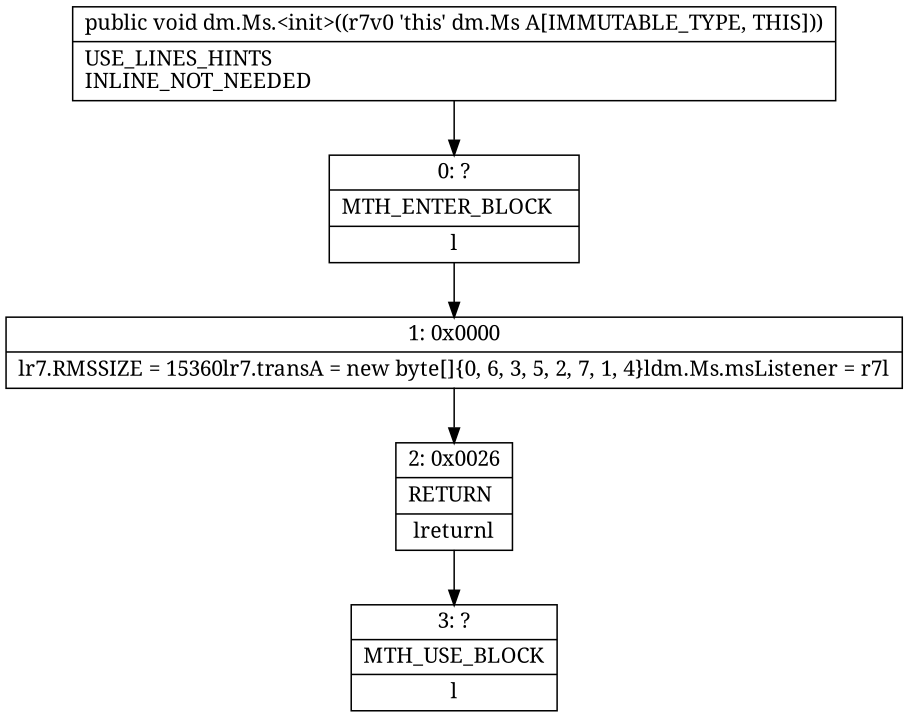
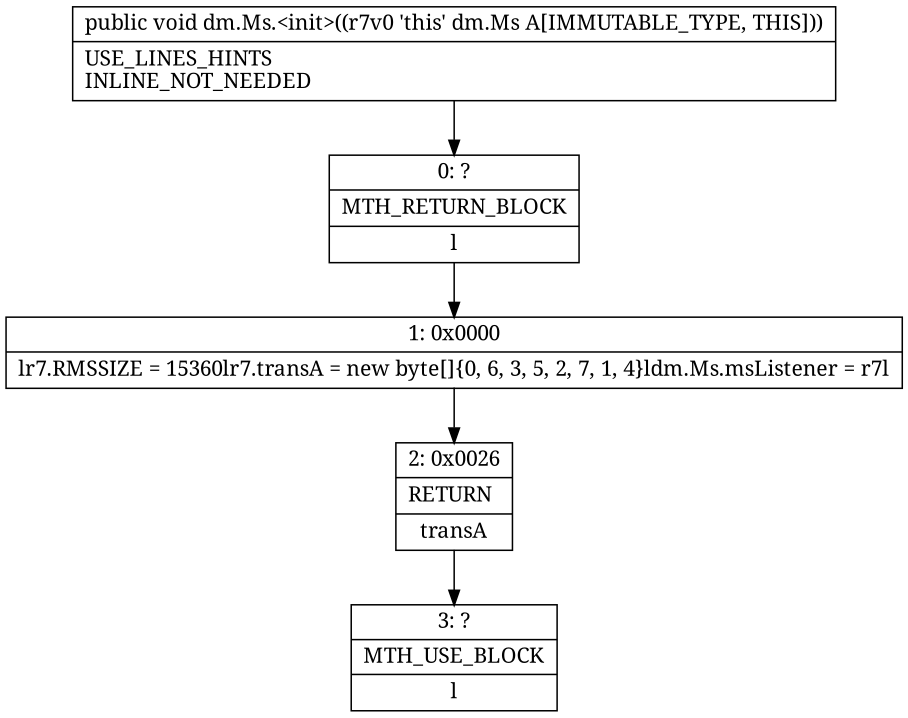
(447, 207) -> (454, 207)
(454, 531) -> (454, 531)
